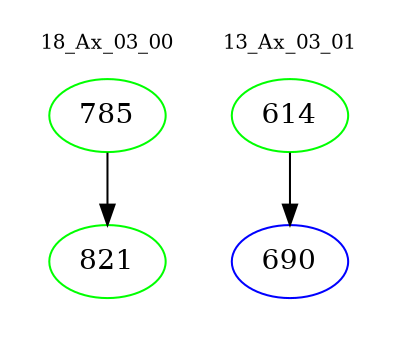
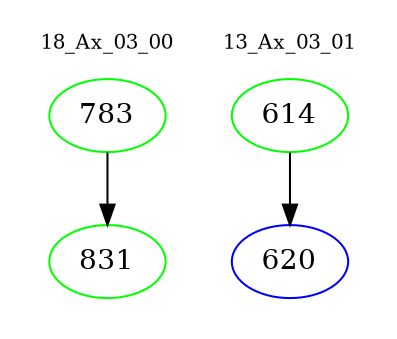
(107, 116) -> (107, 116)
(107, 262) -> (107, 262)
(290, 262) -> (290, 262)
